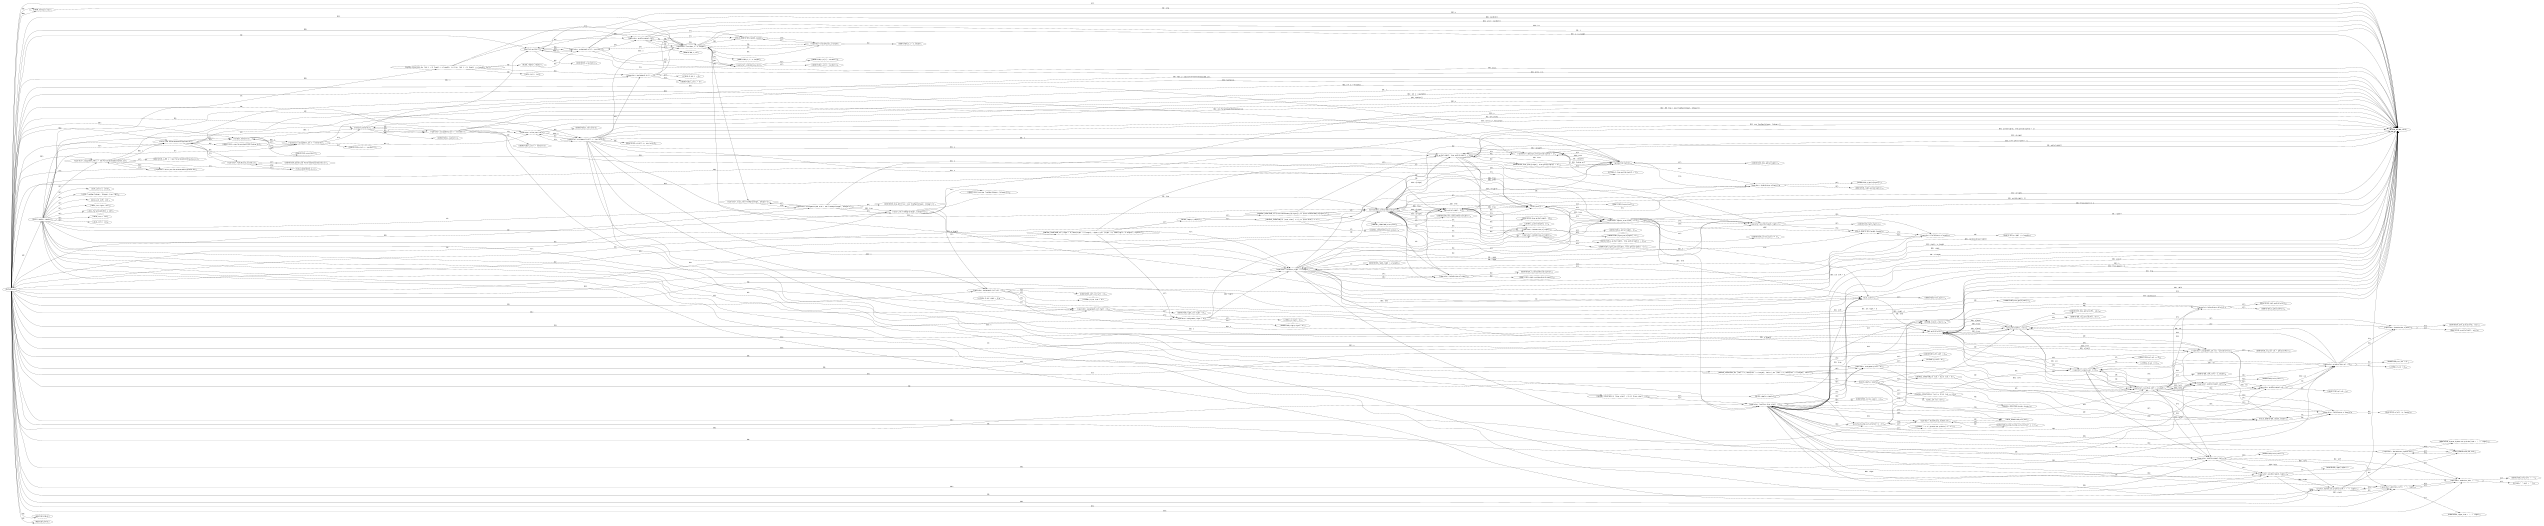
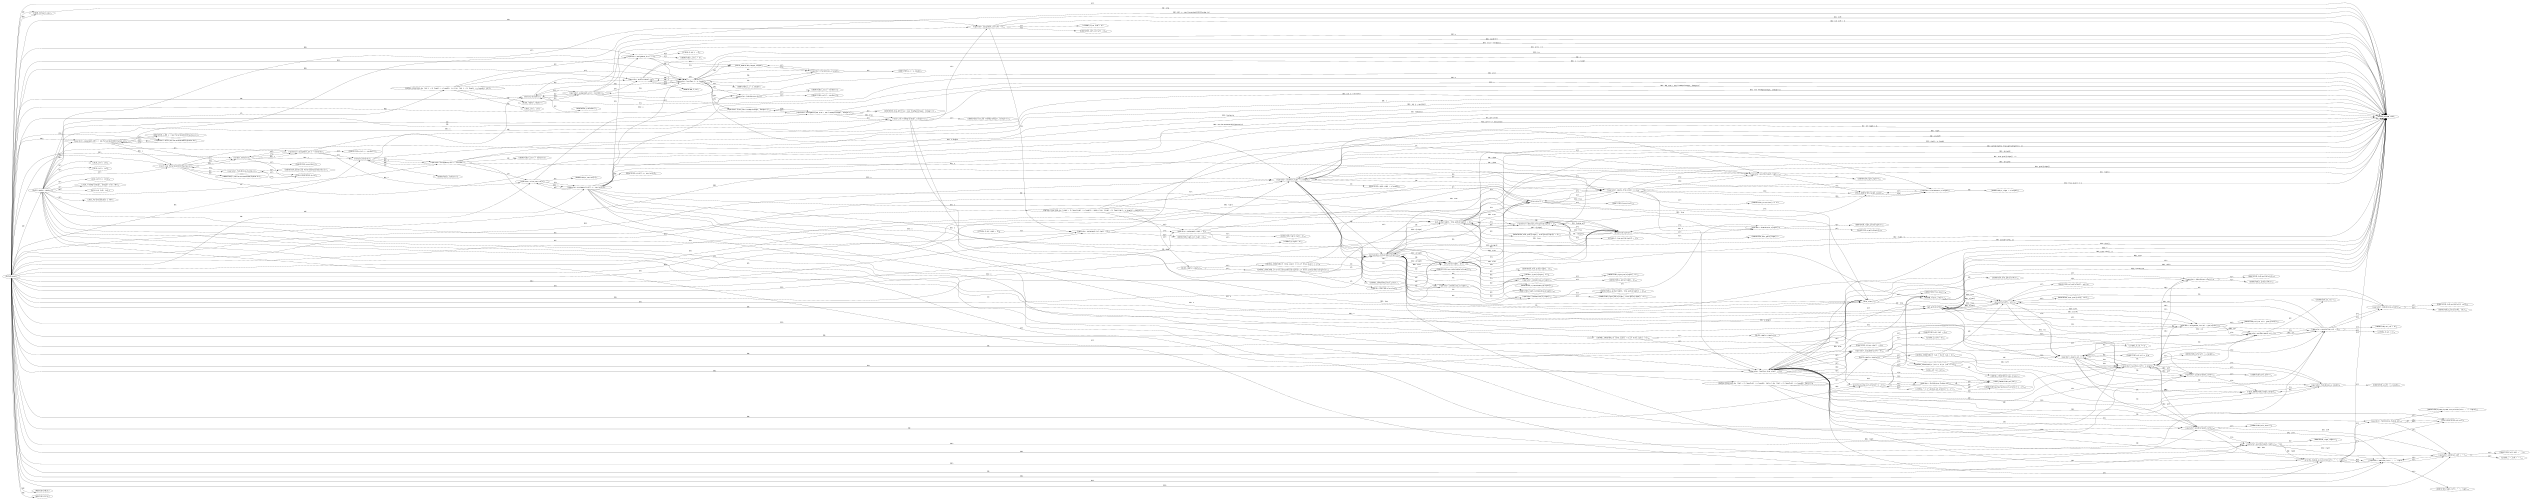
(100, 206) -> none
(1902, 251) -> none
